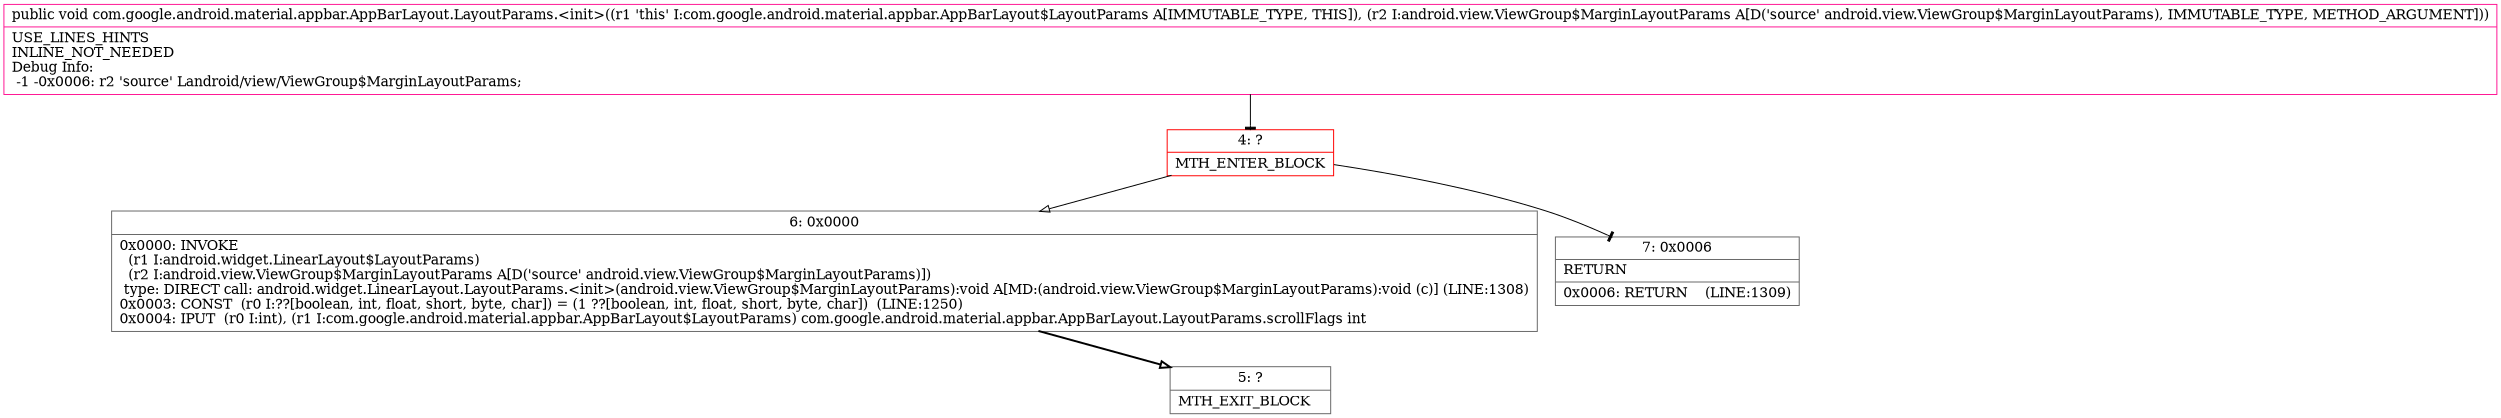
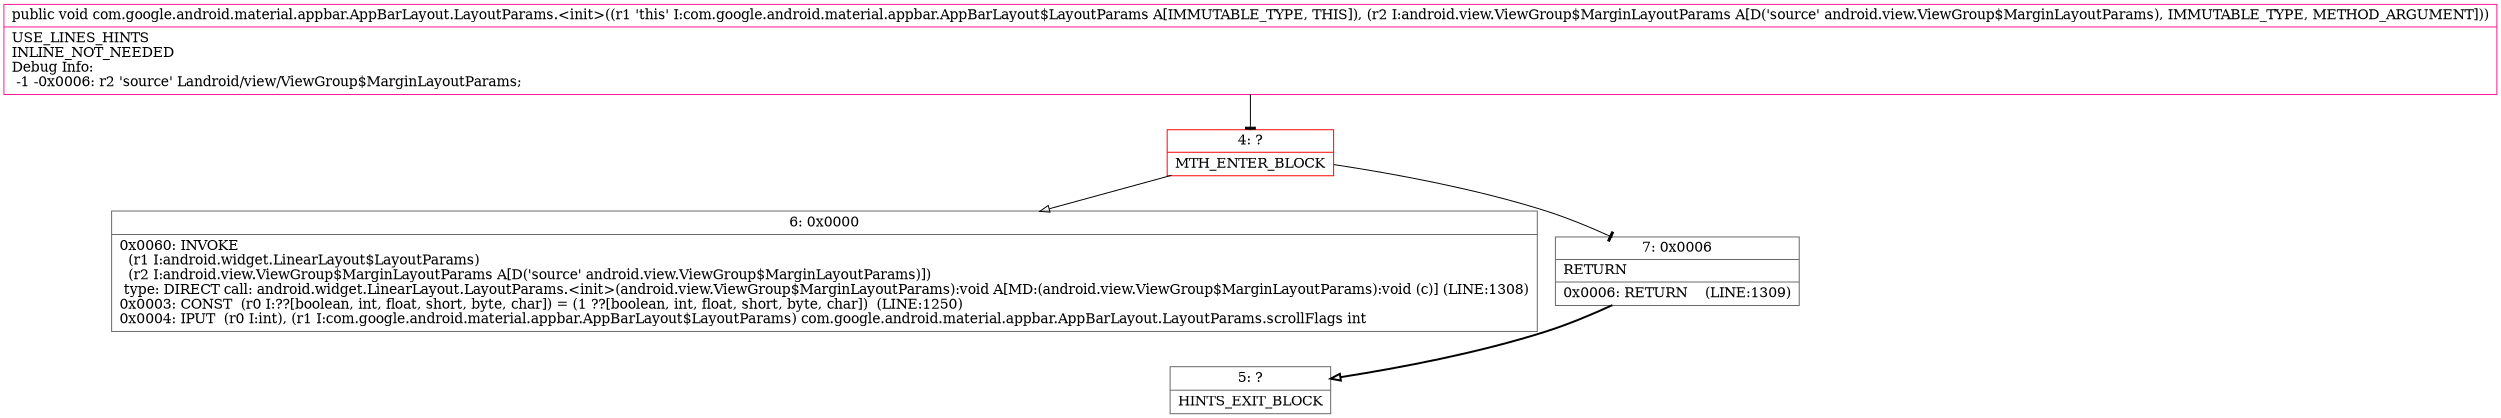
(184, 246) -> (184, 246)
(1100, 348) -> (1479, 350)
(1245, 401) -> (1250, 401)
